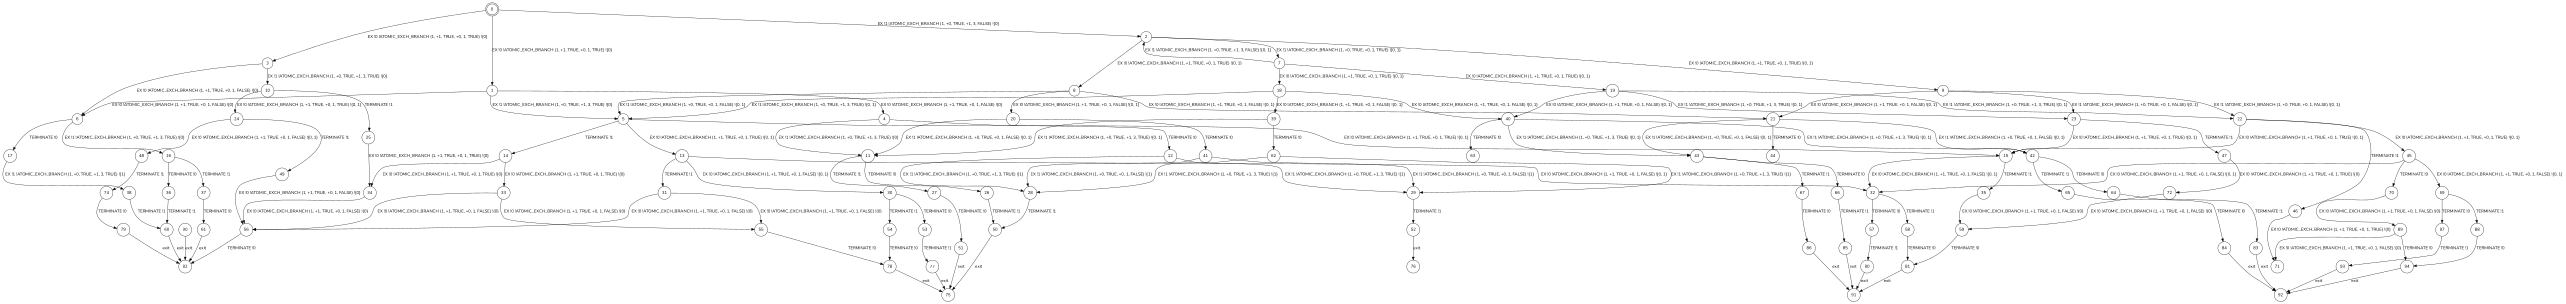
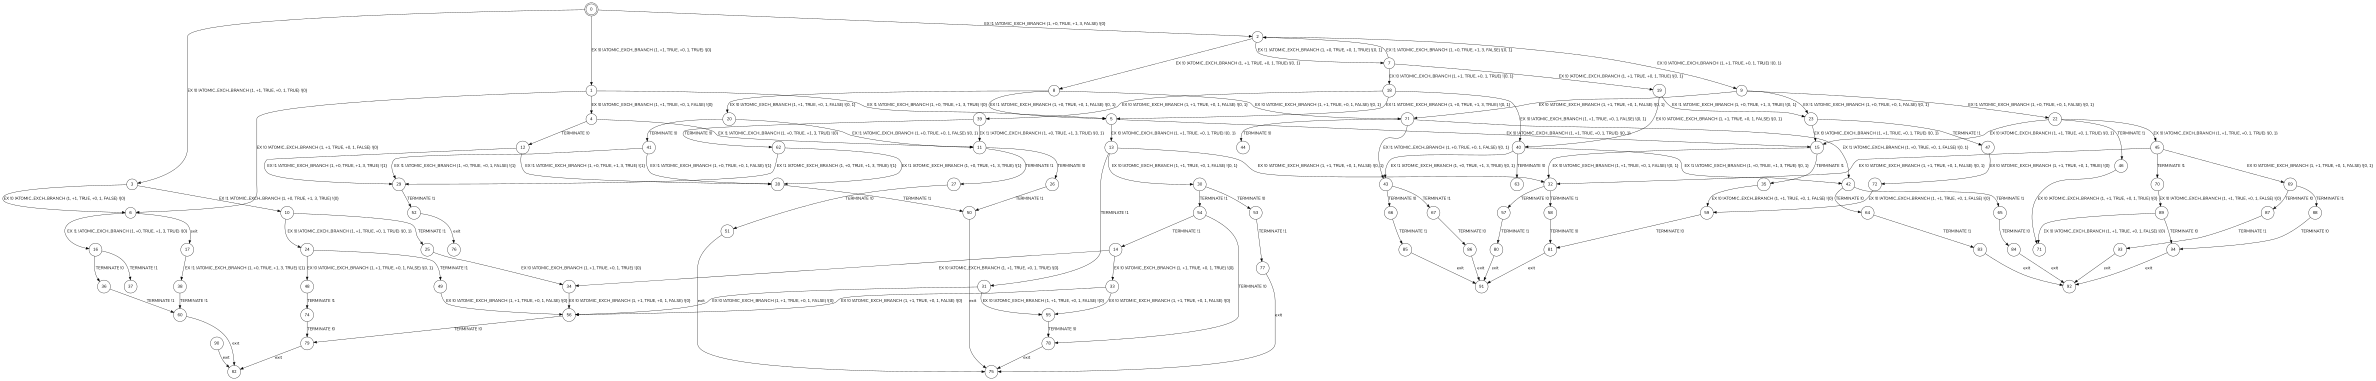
(1926, 100) -> none
(566, 137) -> (1159, 231)
(44, 138) -> (194, 231)
(2414, 174) -> (2171, 166)
(204, 230) -> none
(218, 249) -> (440, 329)
